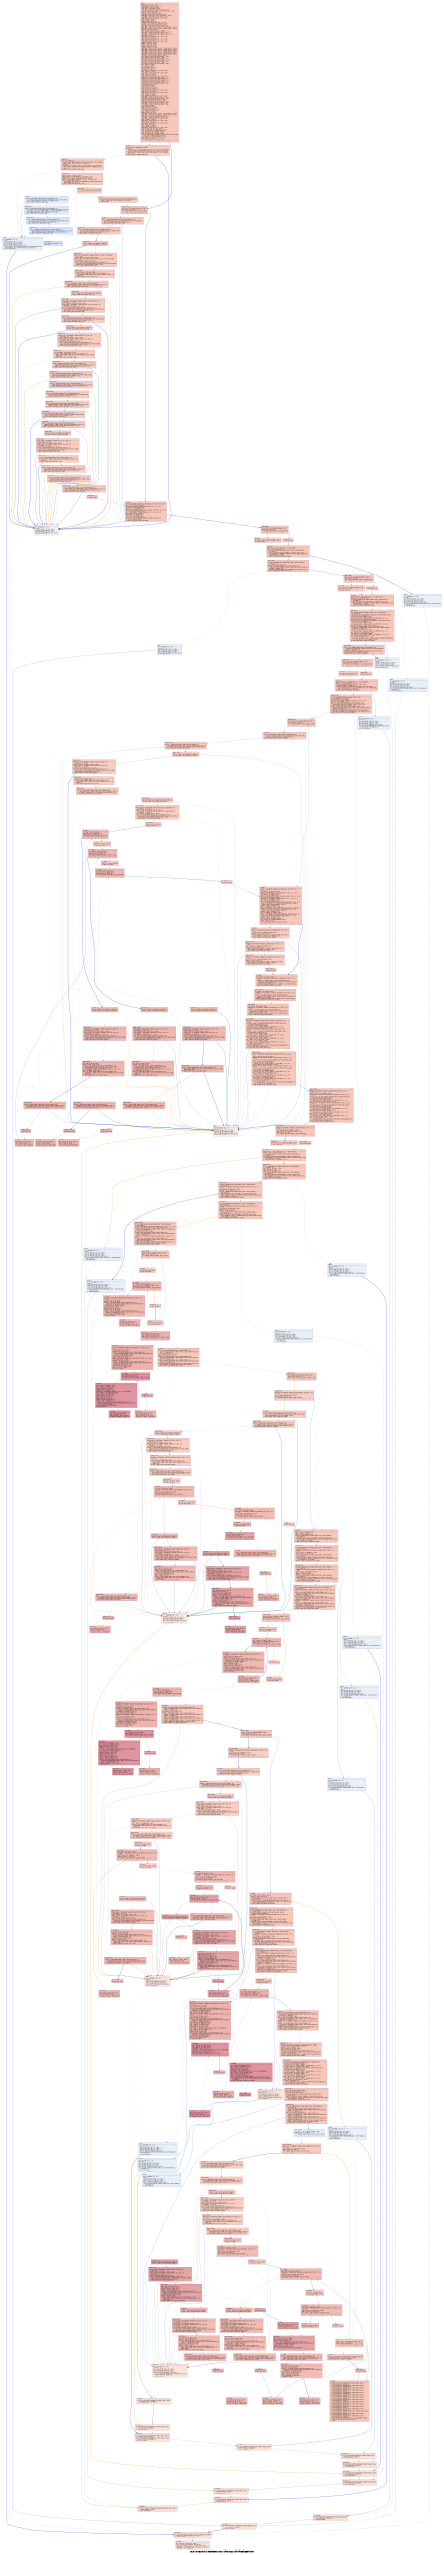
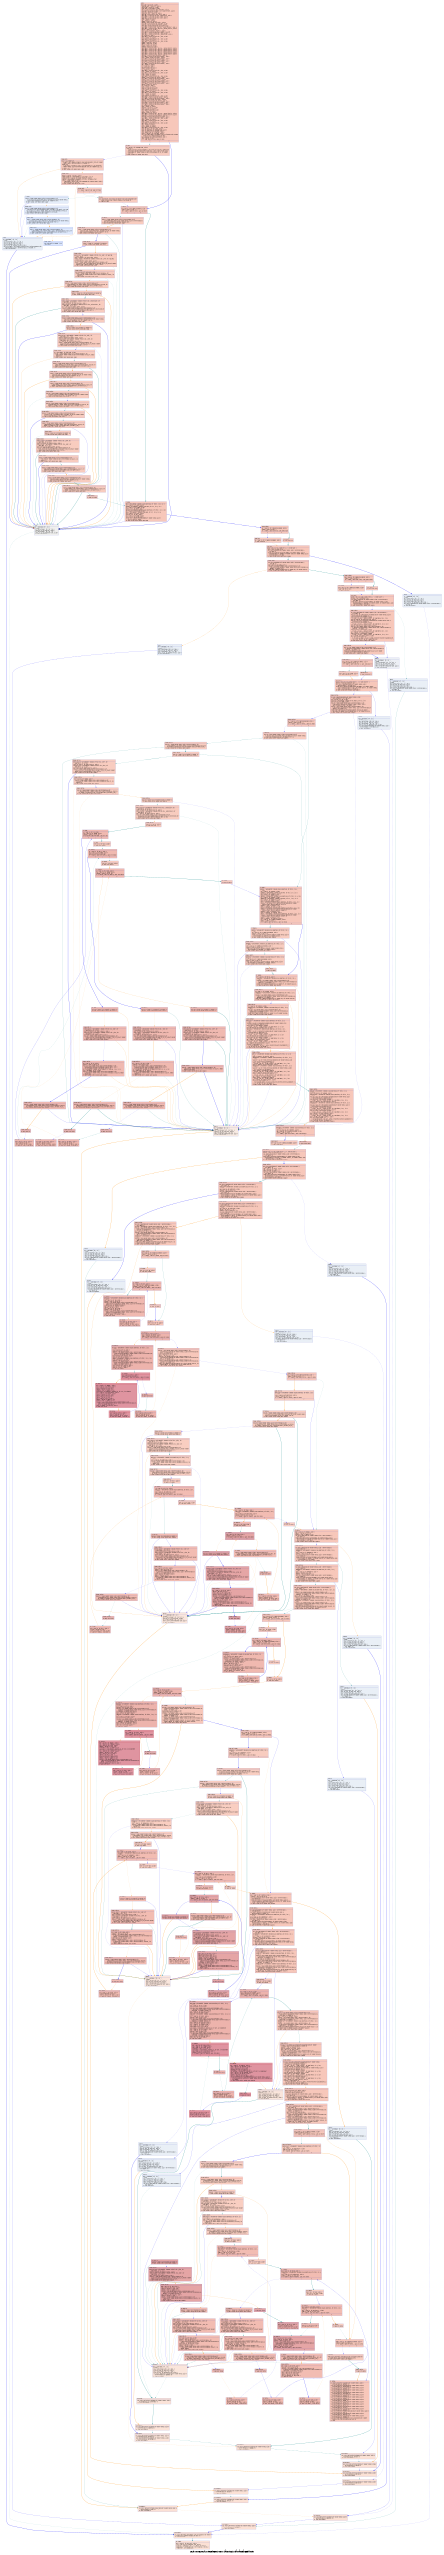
(309, 2133) -> (309, 2133)
